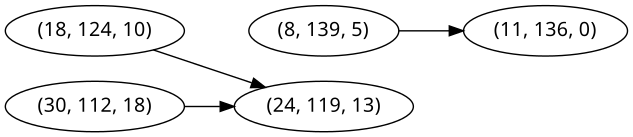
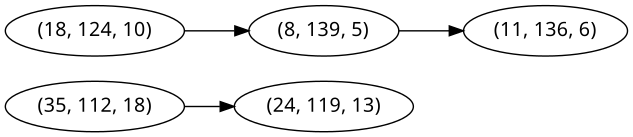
(546, 31) -> (546, 31)
(203, 66) -> (209, 31)
(95, 107) -> (95, 107)
